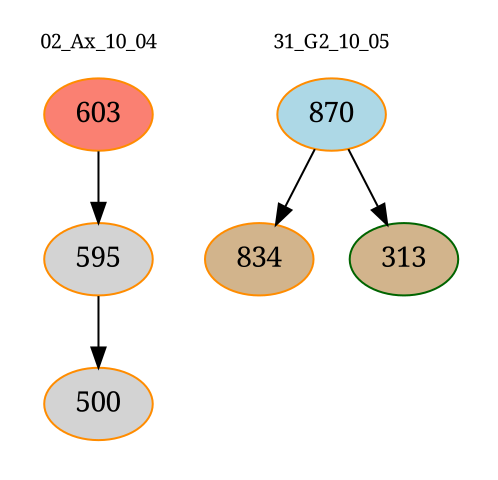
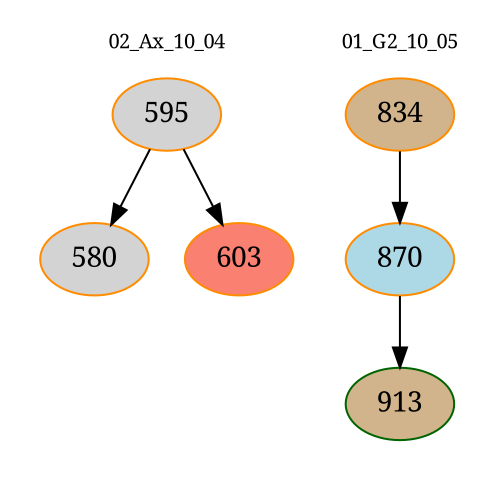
(332, 43) -> (400, 43)
(98, 177) -> (198, 178)
(300, 178) -> (400, 177)
(404, 259) -> (400, 404)
(98, 404) -> (94, 259)
